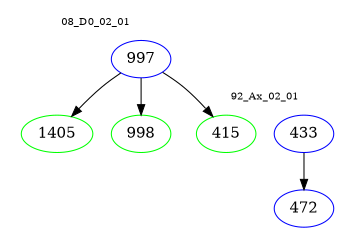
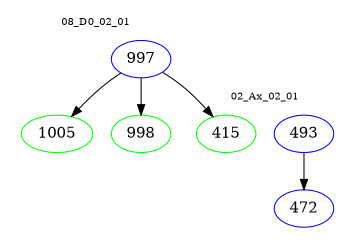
(265, 97) -> (265, 97)
(57, 134) -> (57, 134)
(304, 134) -> (304, 134)
